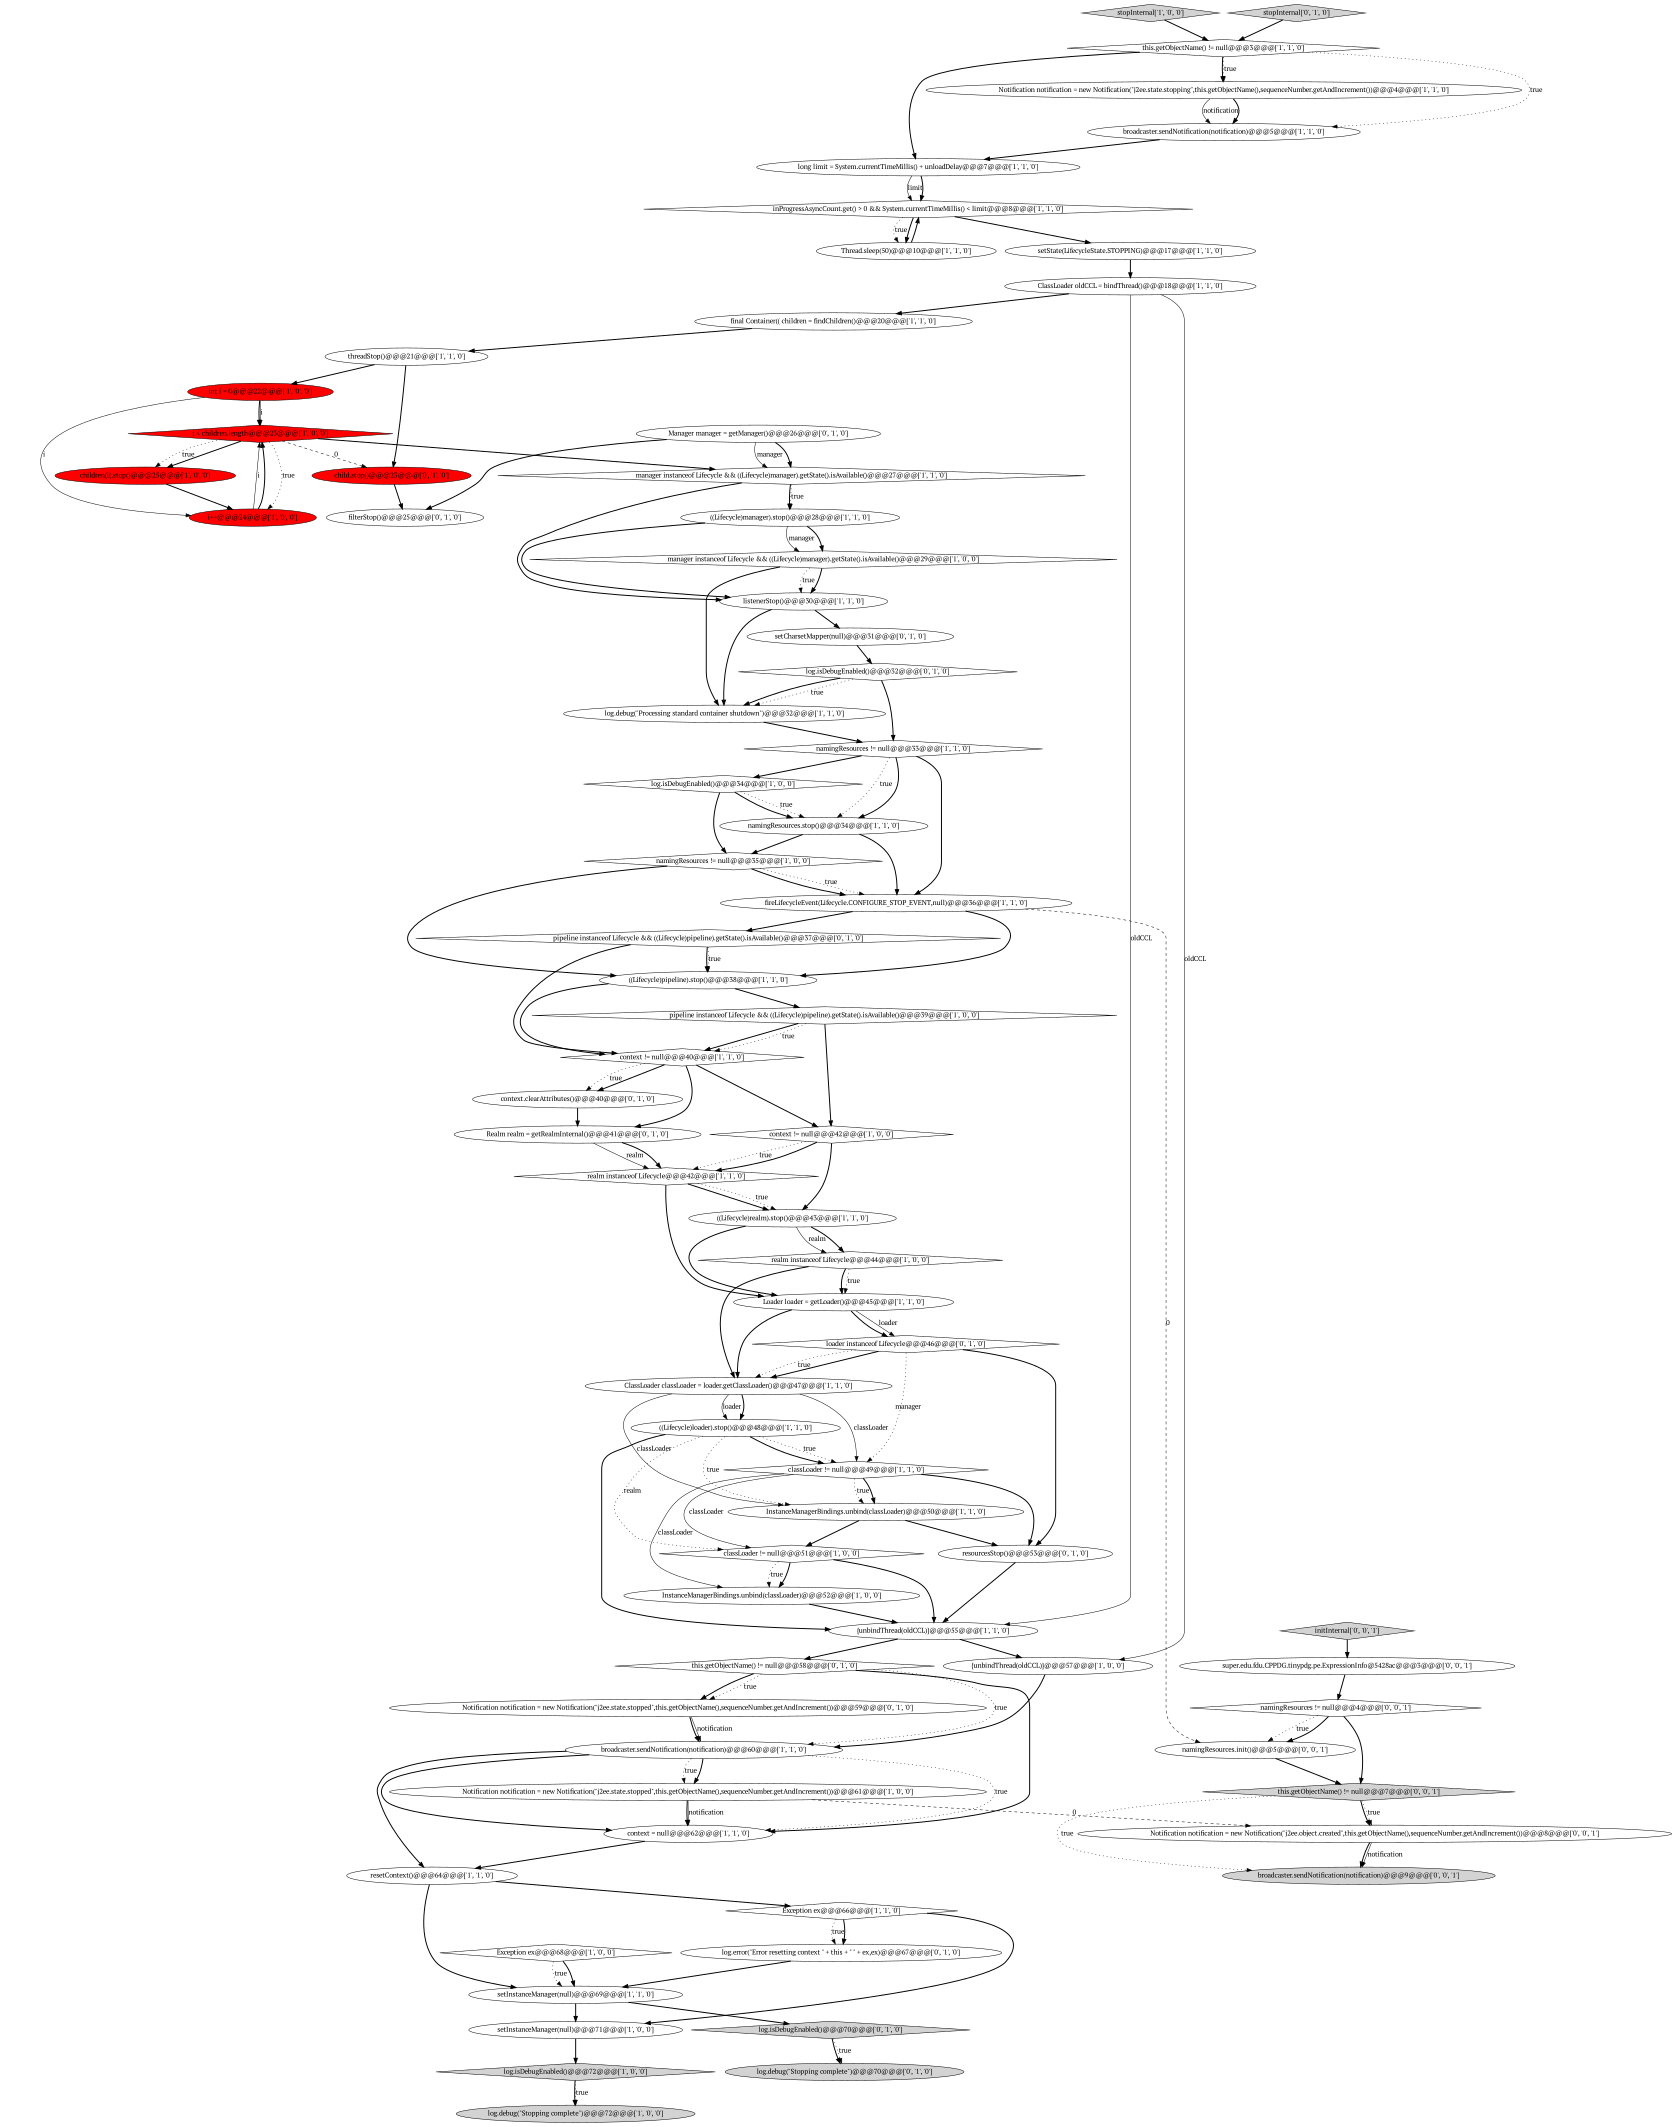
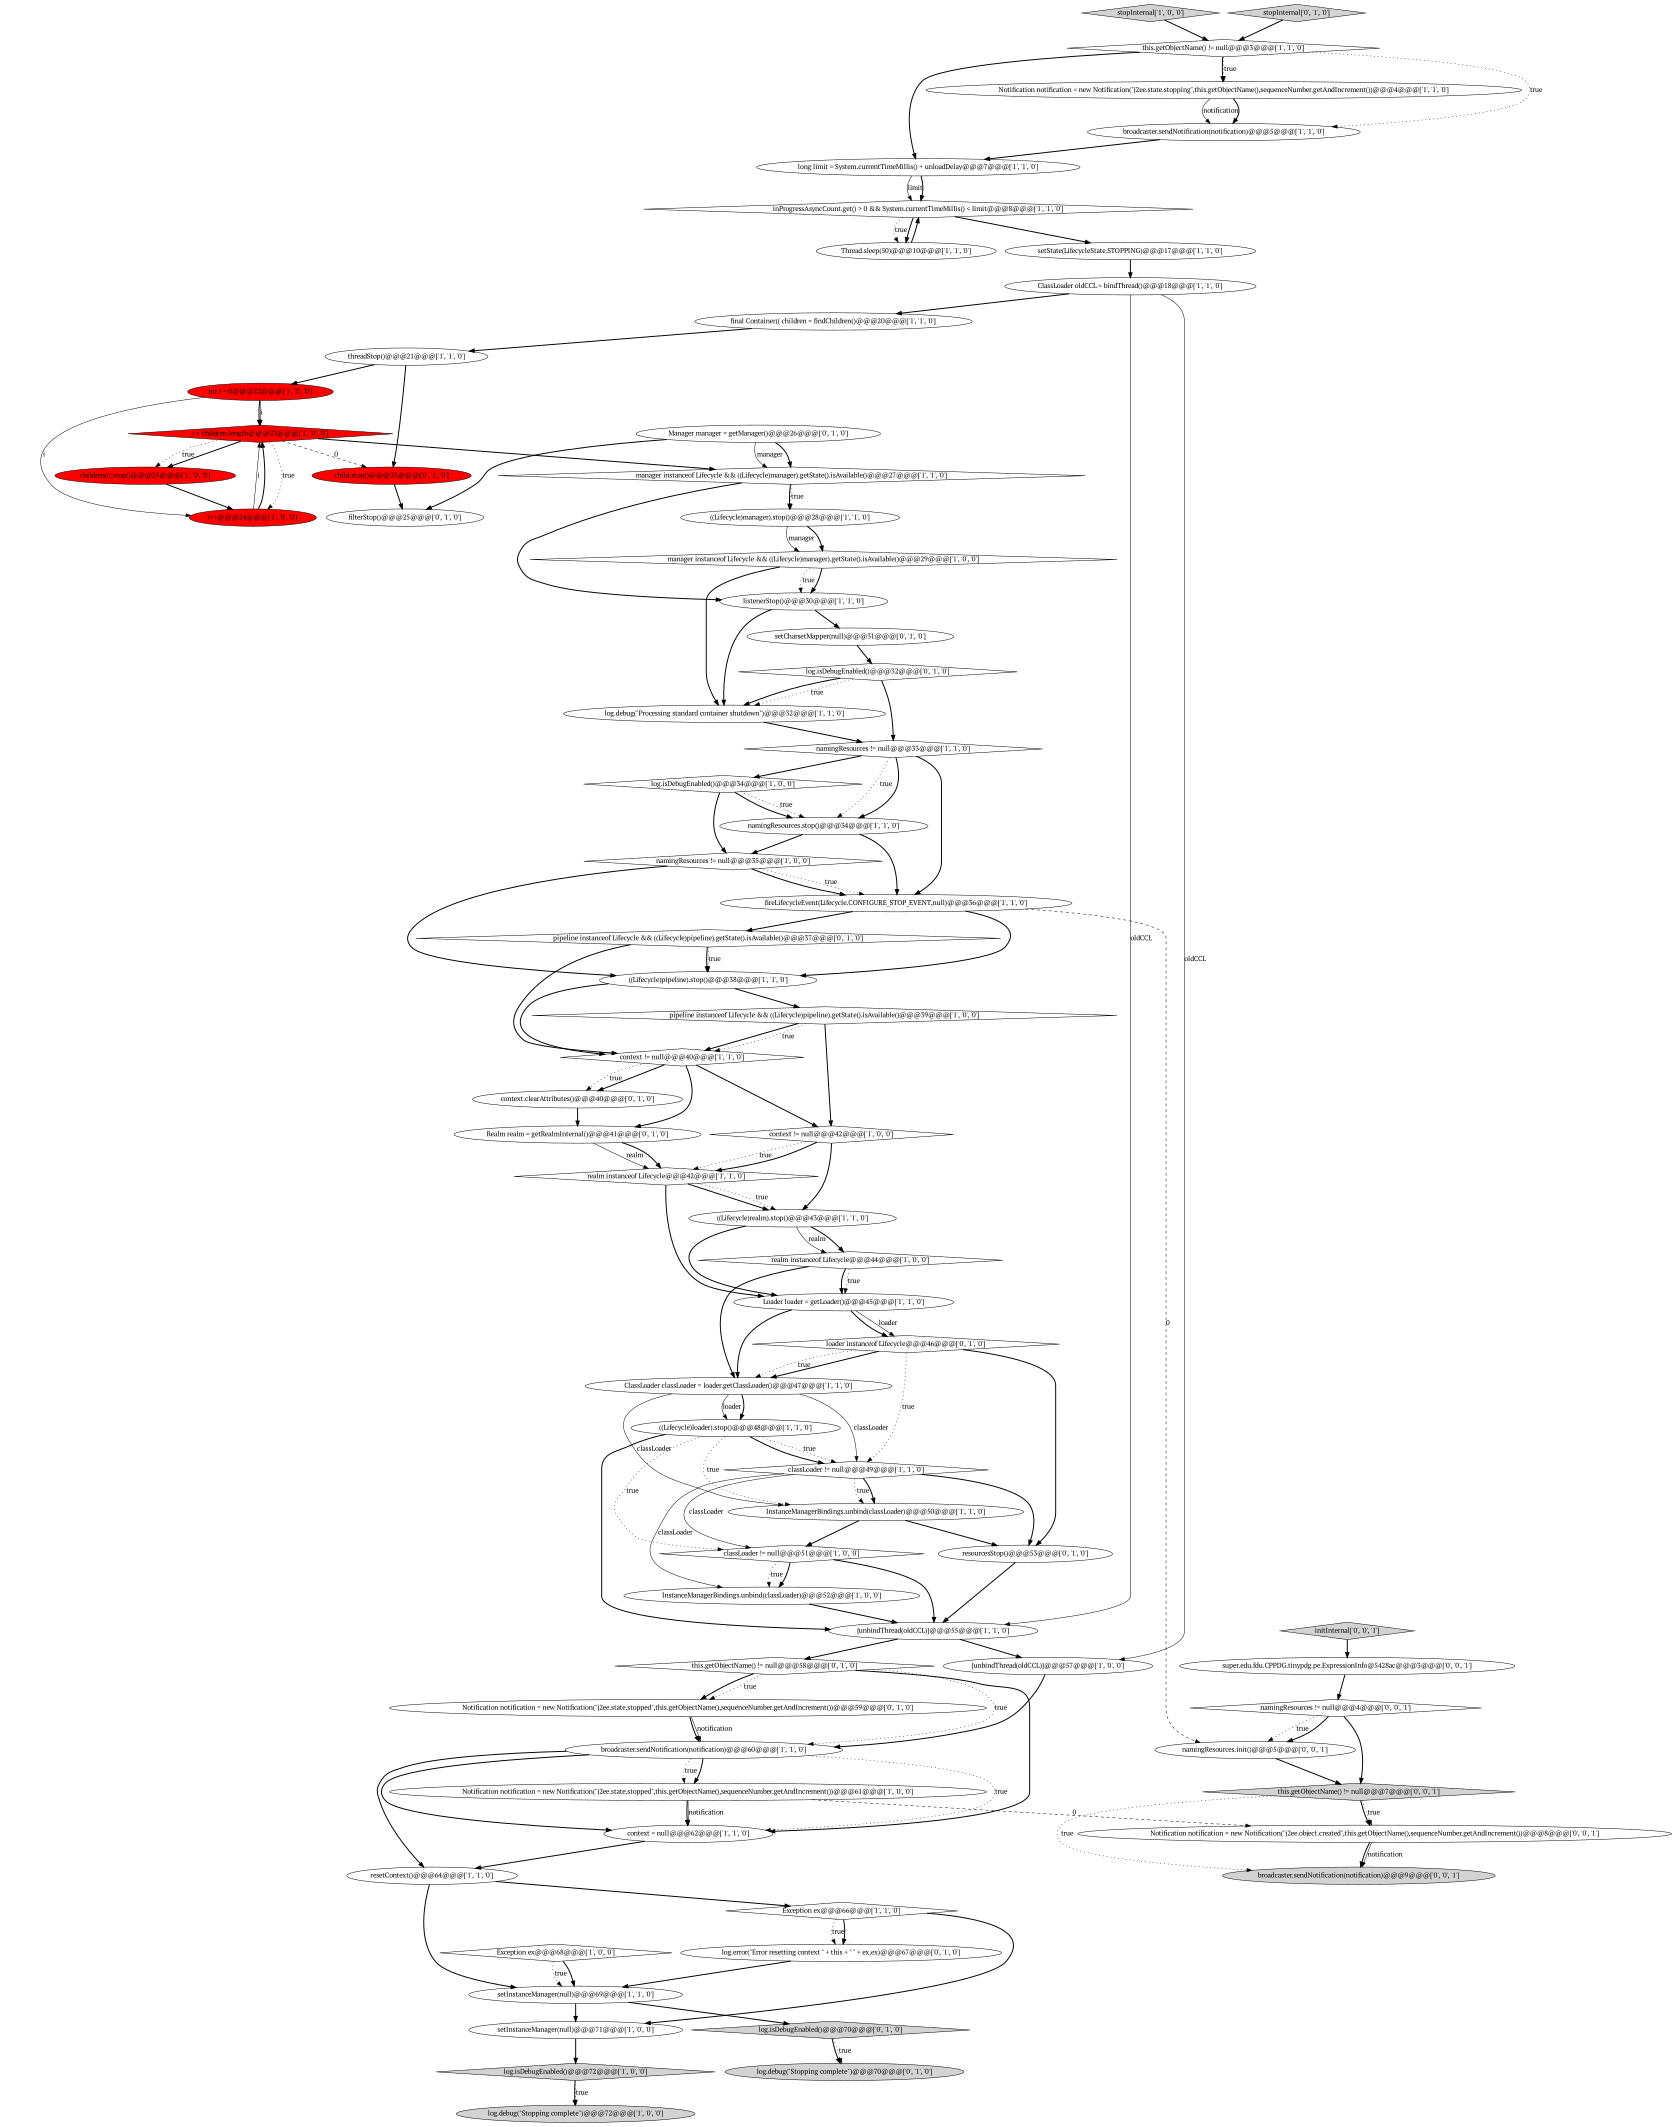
(526, 568) -> none
(908, 1407) -> (908, 1407)
(633, 1491) -> (633, 1491)
